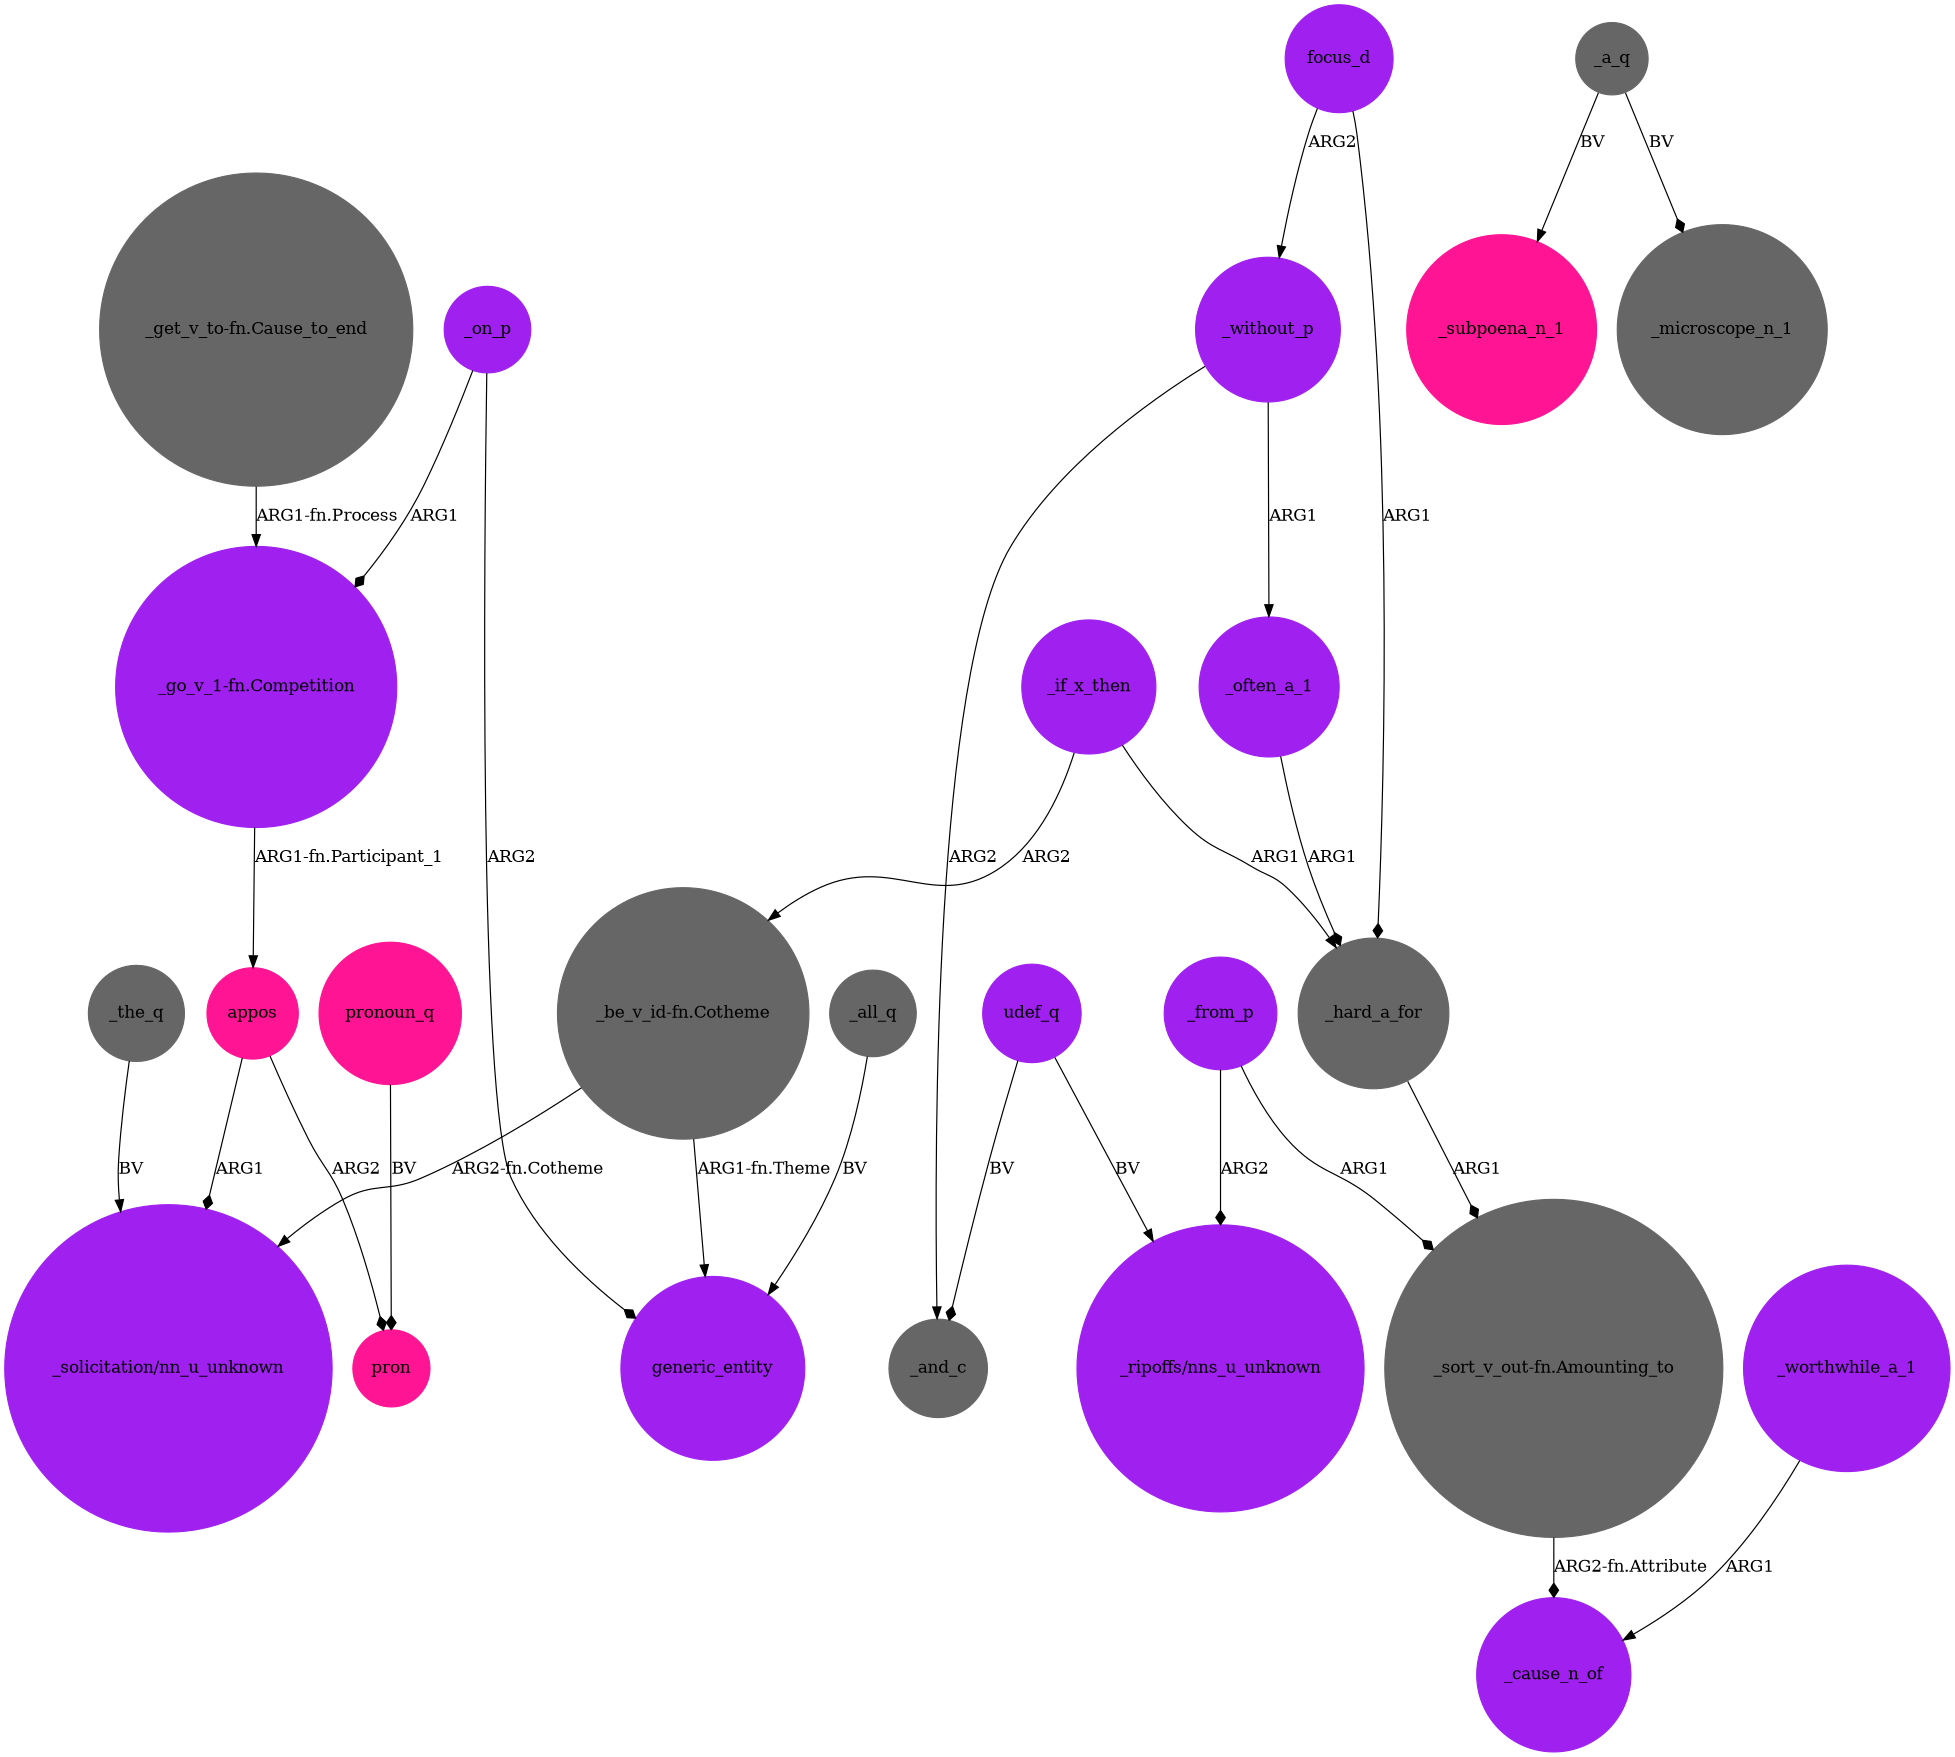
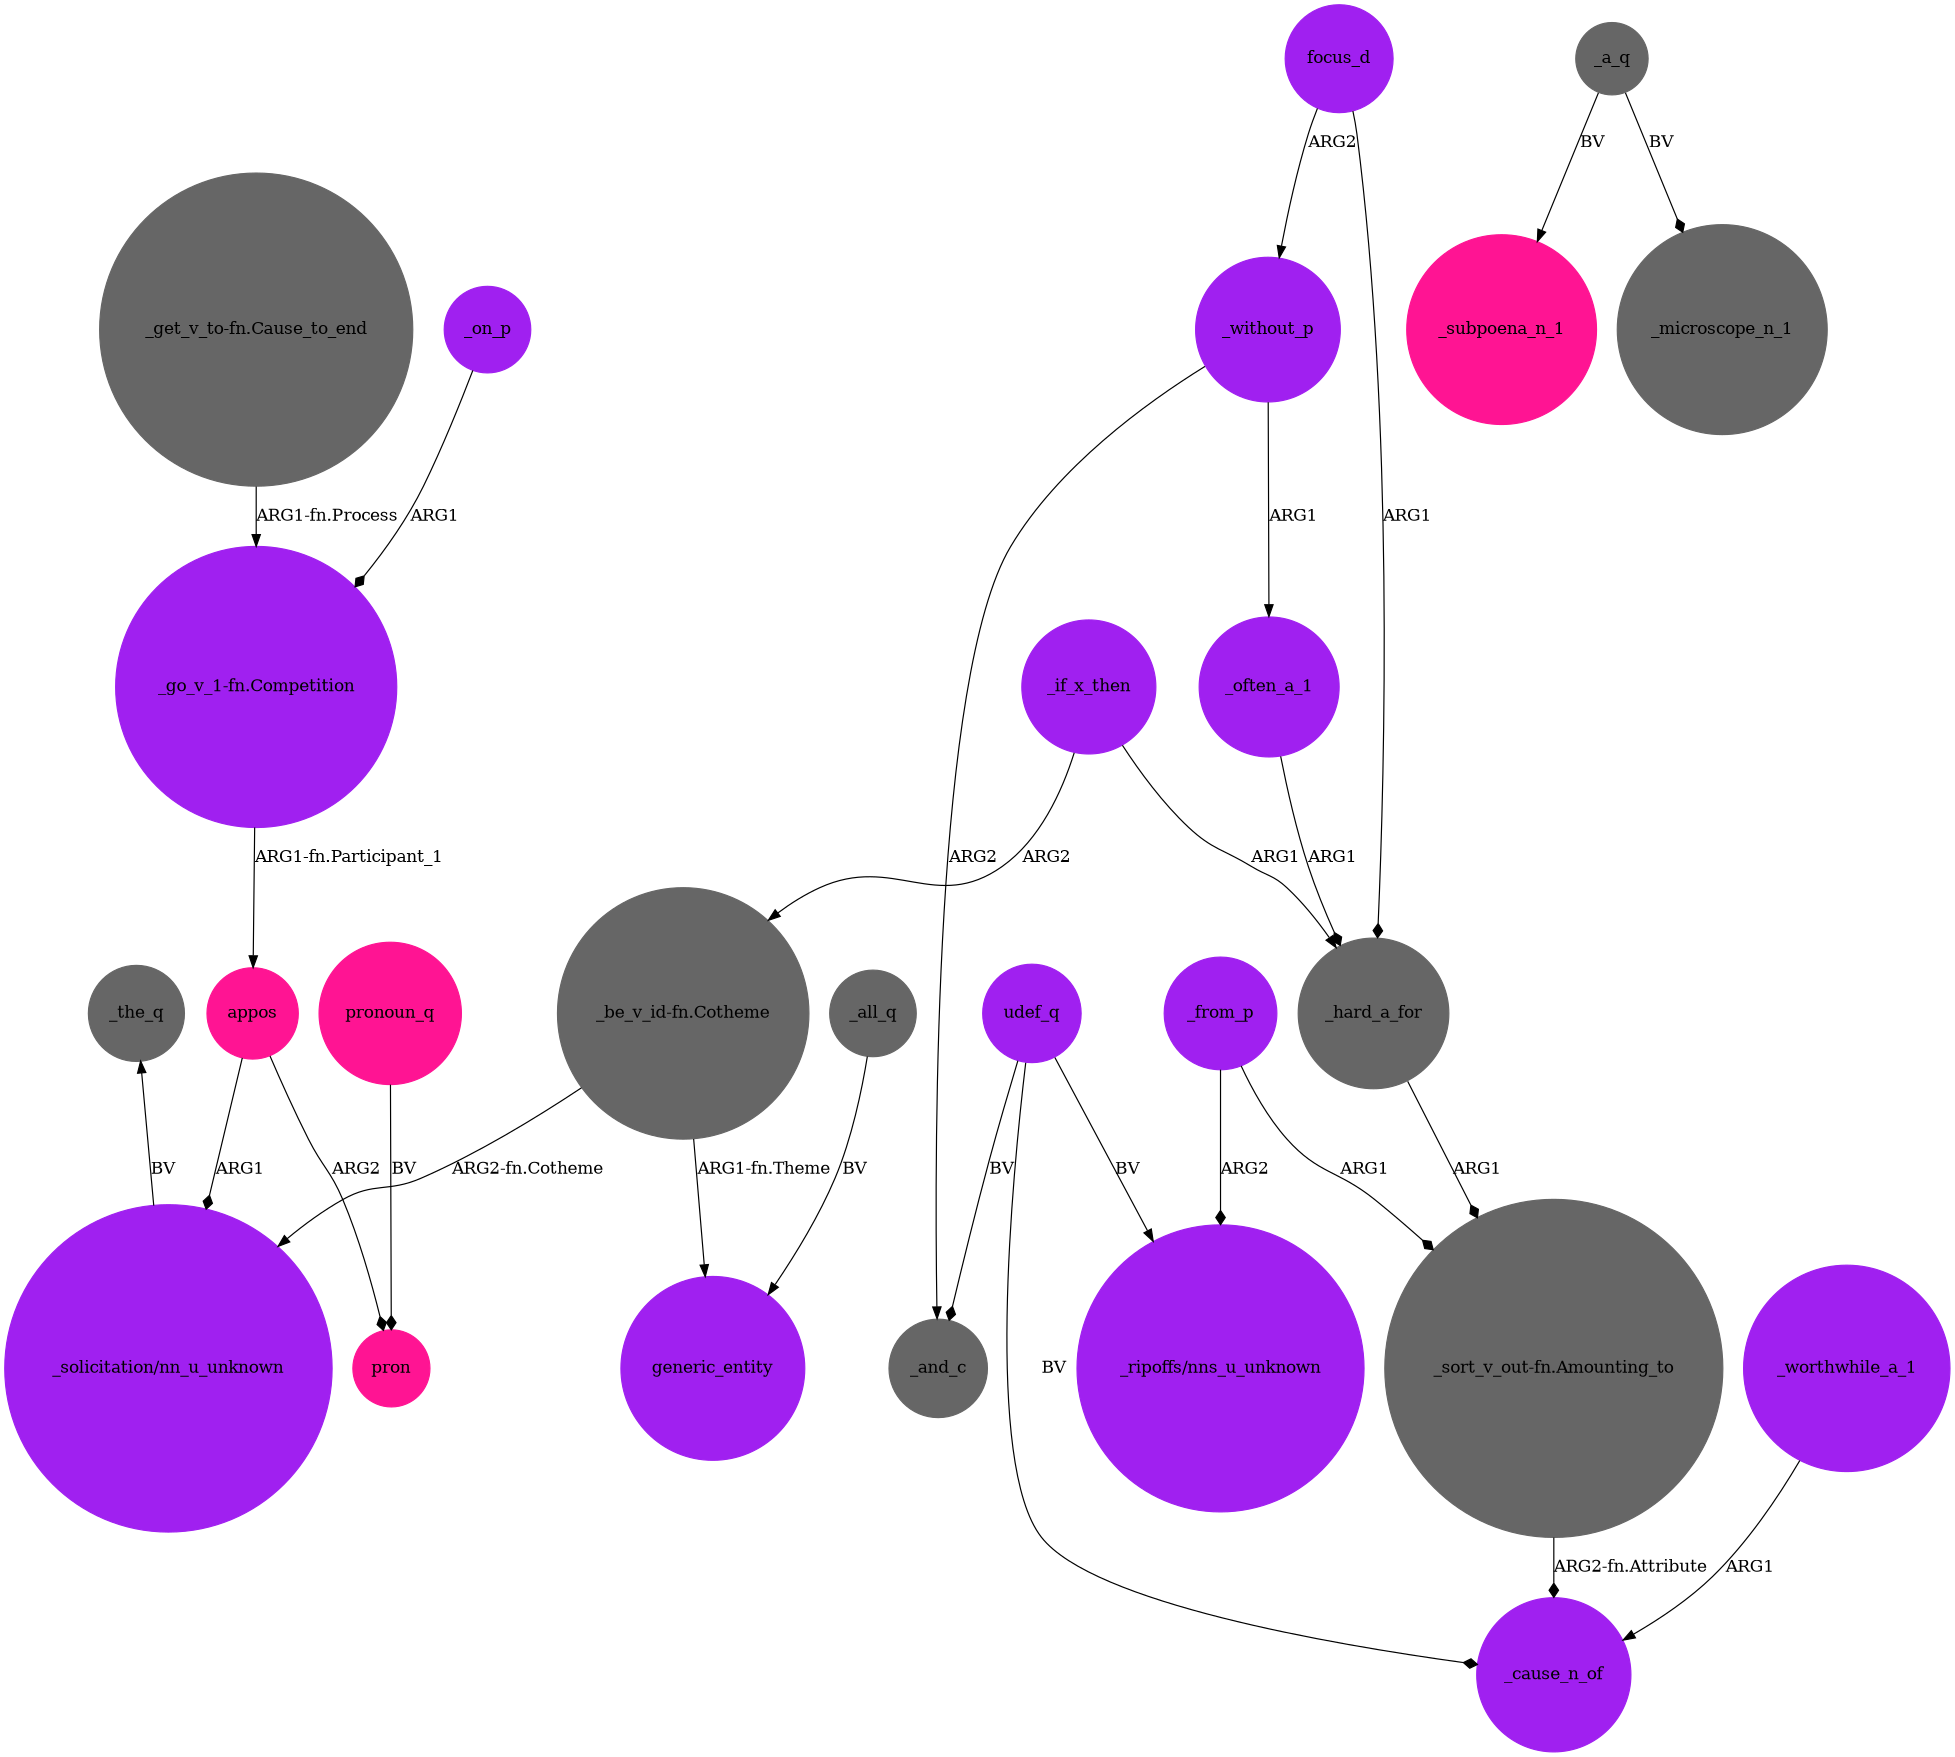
(487, 864) -> none
(121, 1130) -> (148, 1139)
none -> (1034, 1521)
